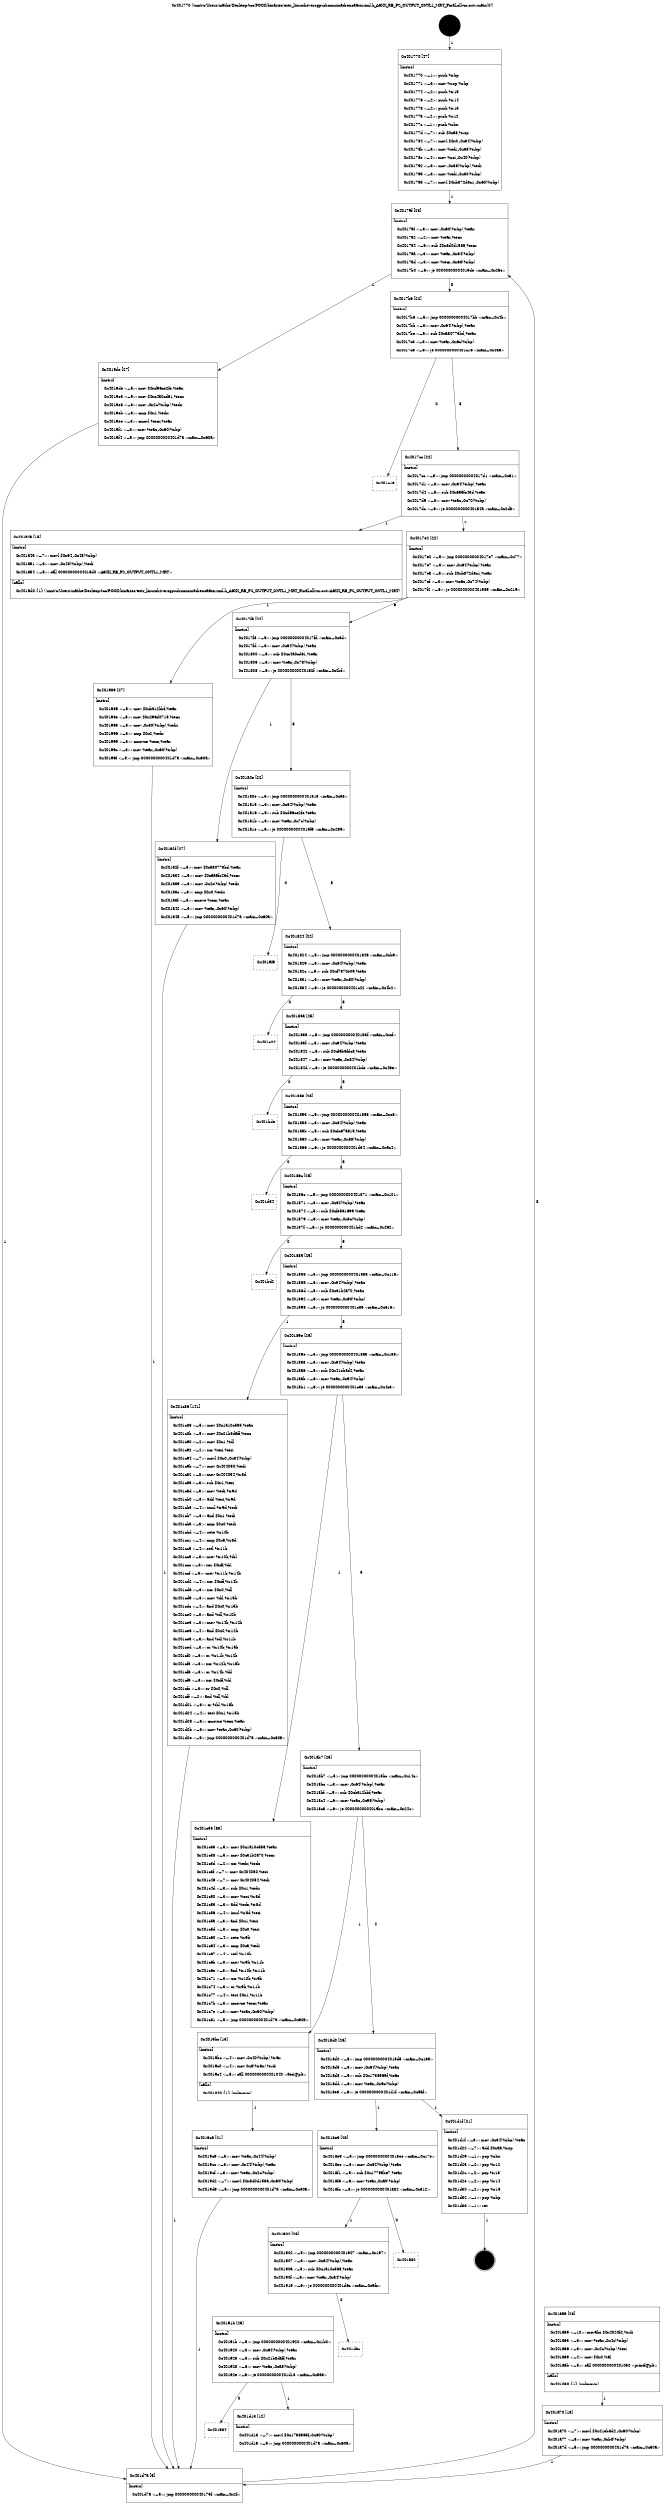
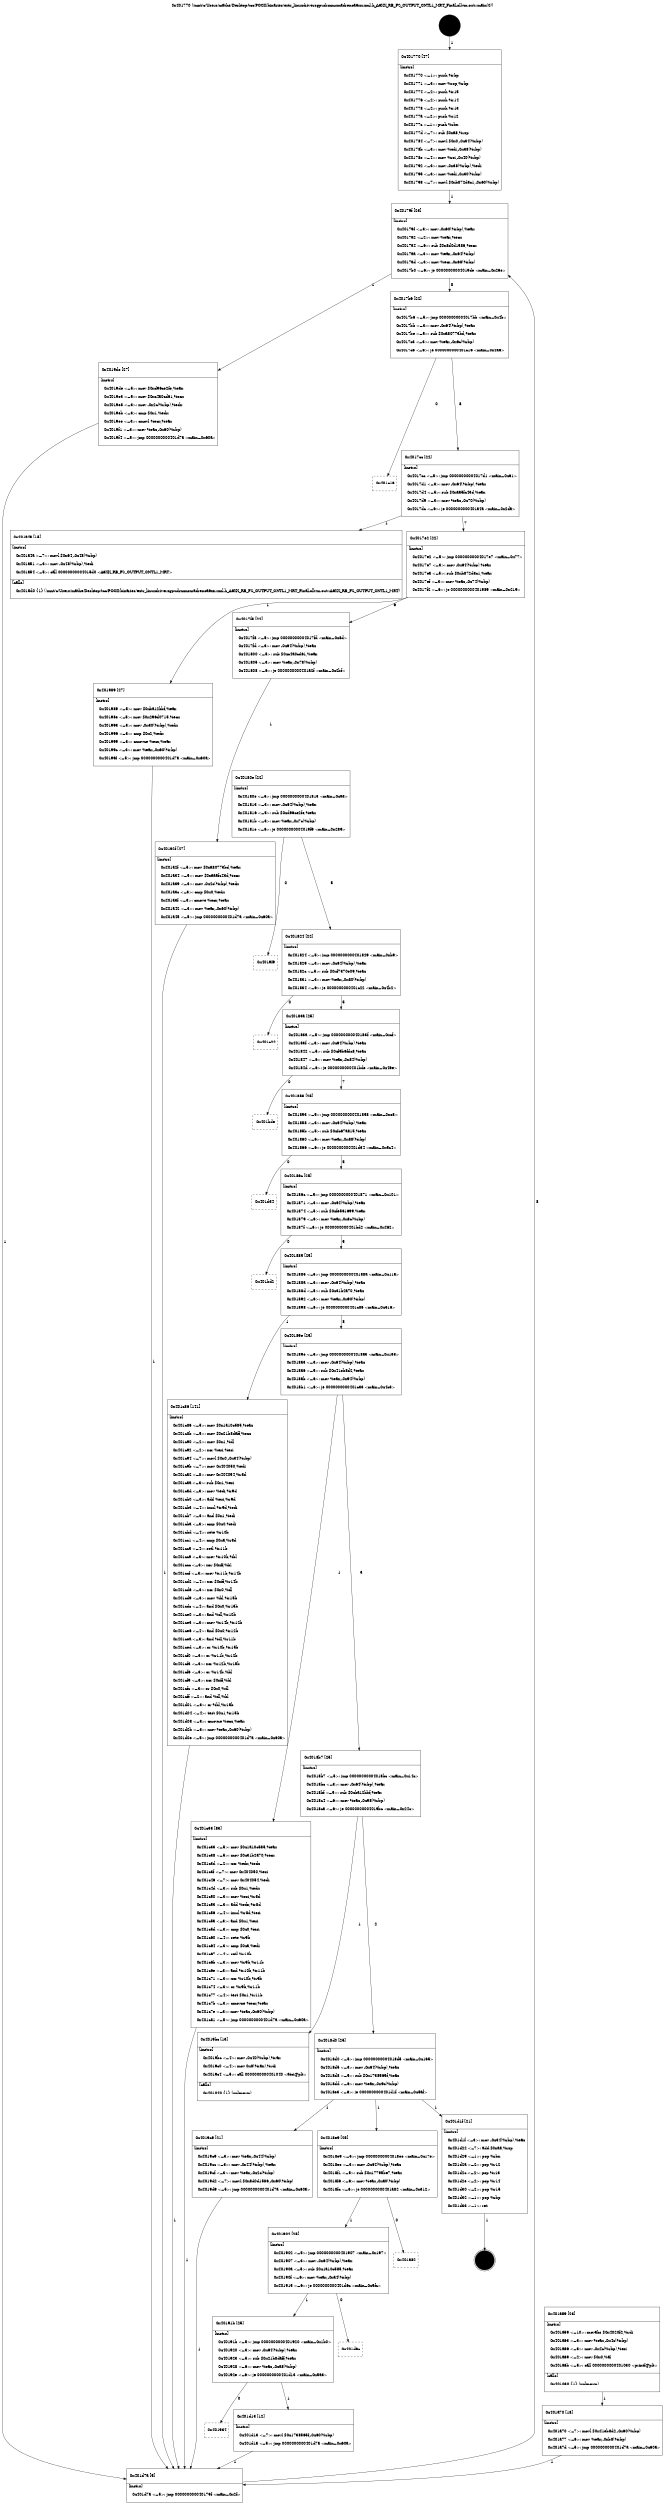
(291, 723) -> none
(343, 1082) -> (343, 1082)
(253, 2115) -> (315, 2114)
none -> (185, 2246)
none -> (301, 2304)
none -> (236, 2459)
